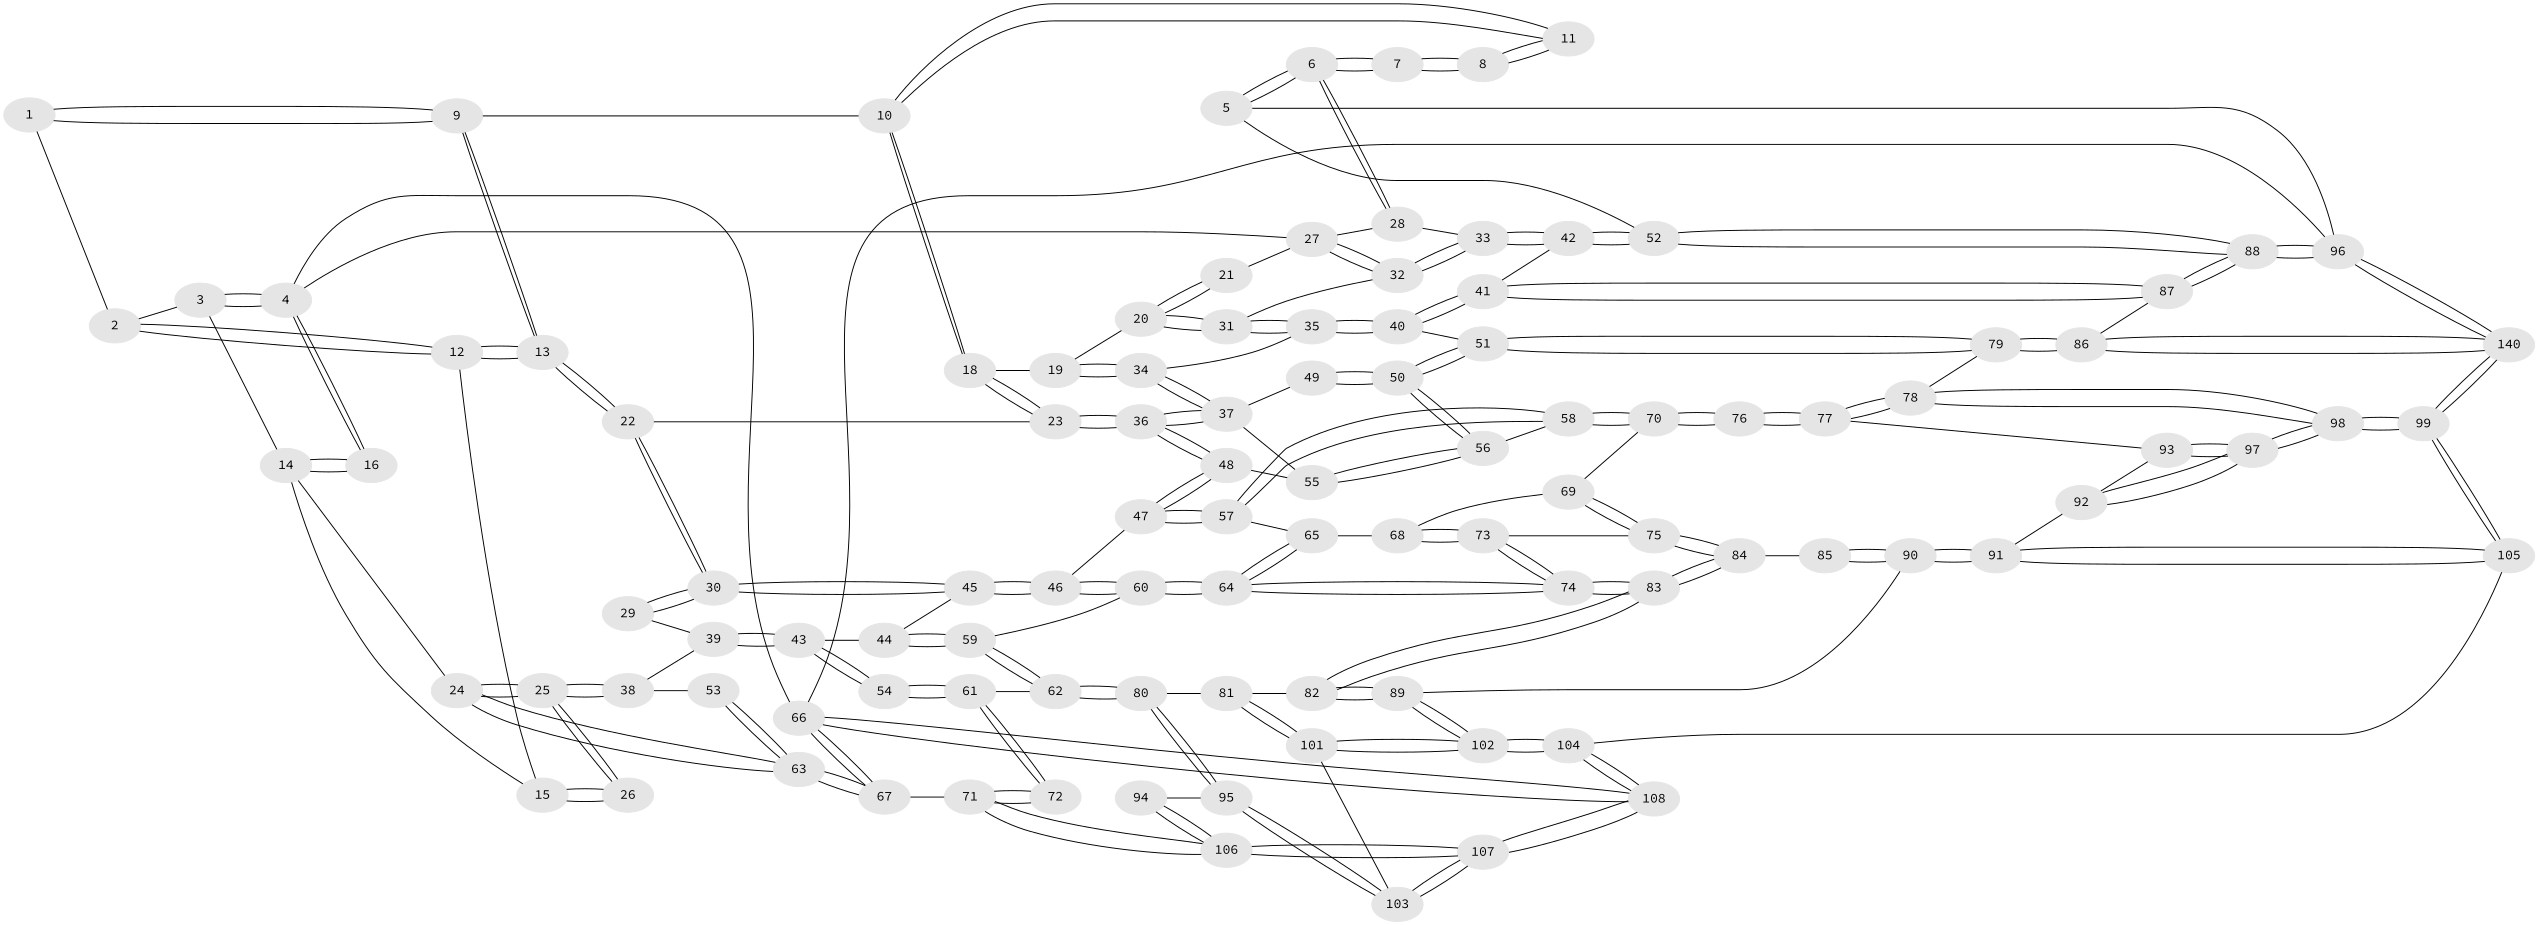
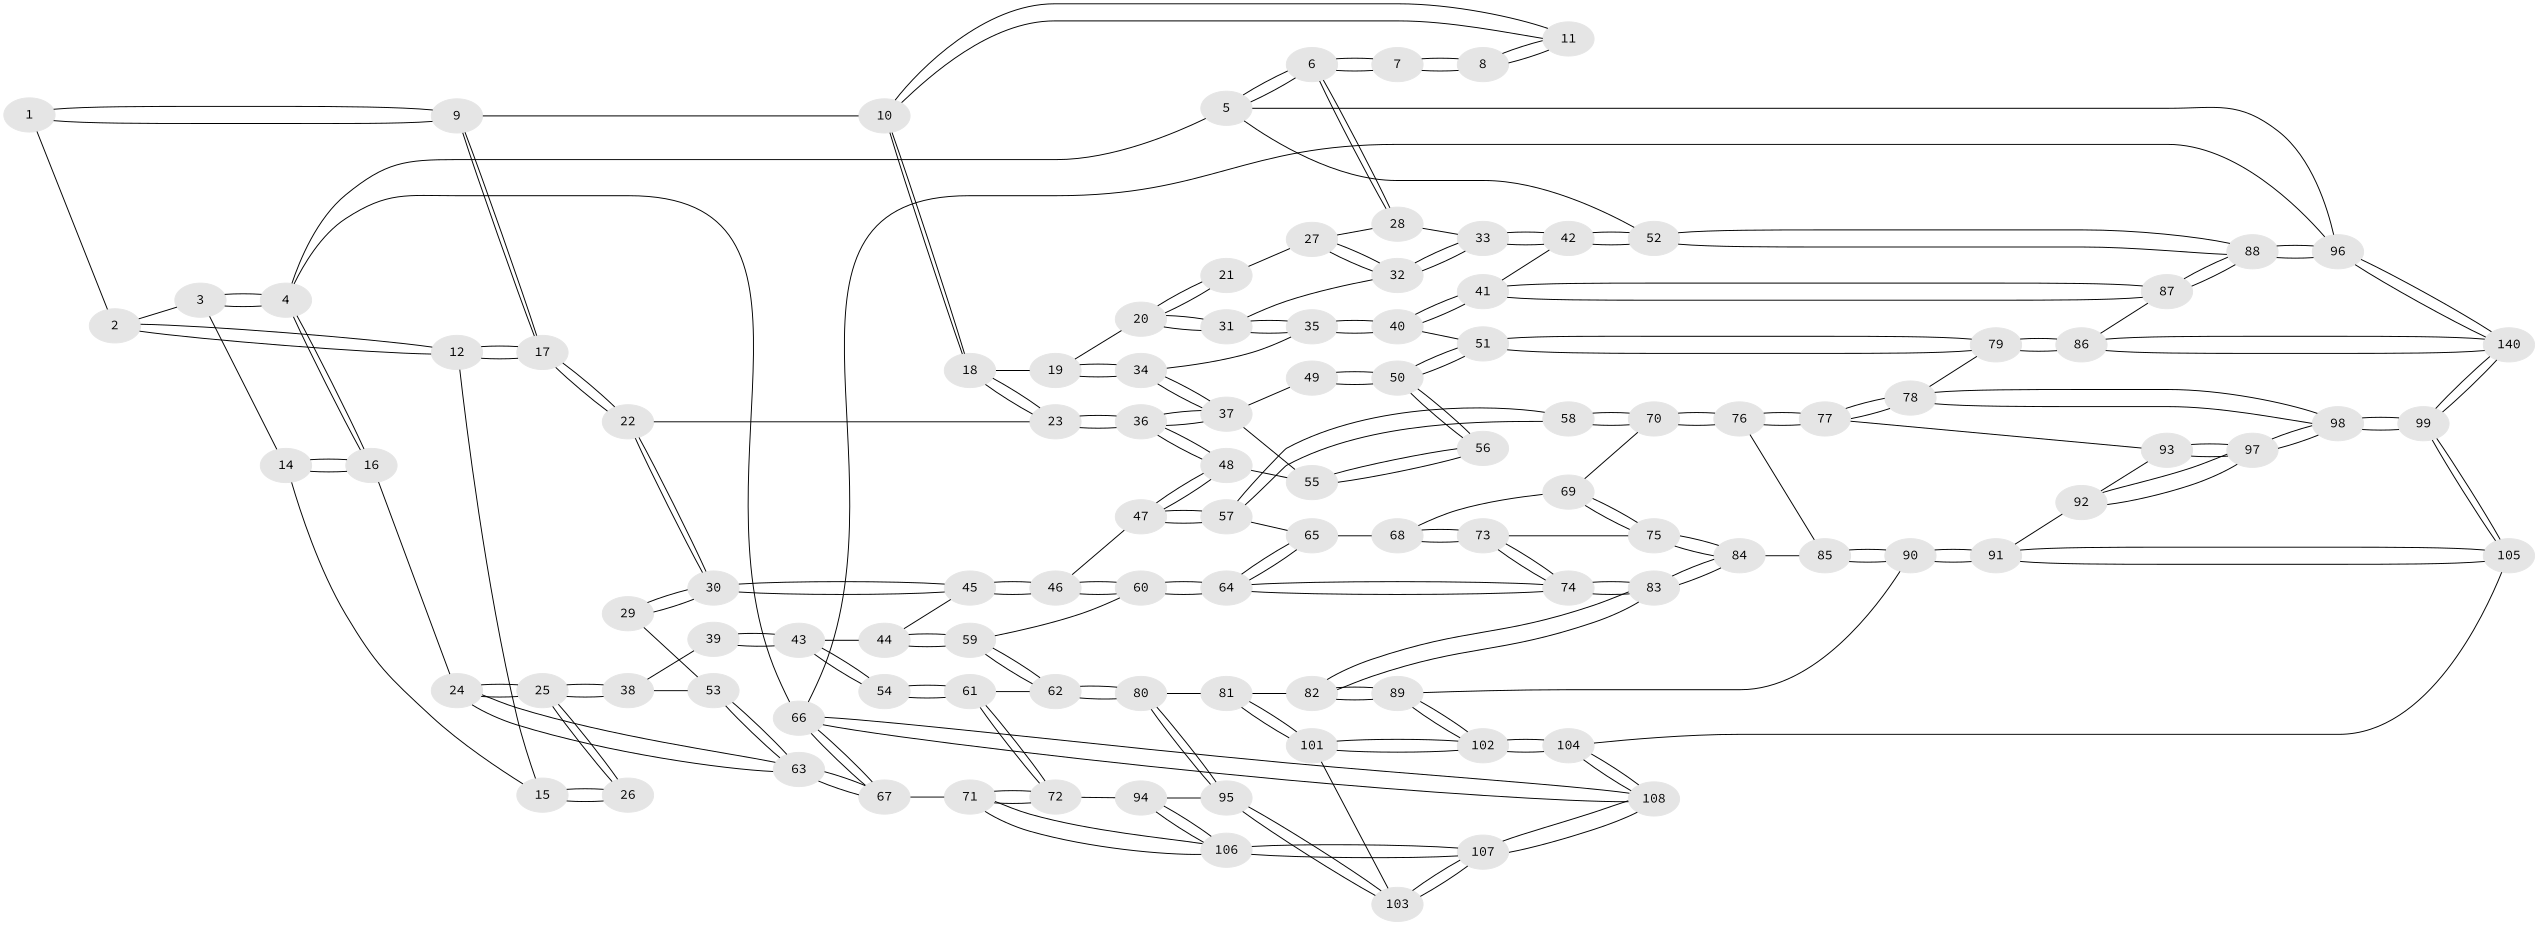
(789, 232) -> (722, 160)
(542, 352) -> (542, 352)
(1526, 434) -> none
none -> (1782, 487)
(371, 578) -> (414, 578)
(671, 627) -> (671, 652)
none -> (1098, 798)
